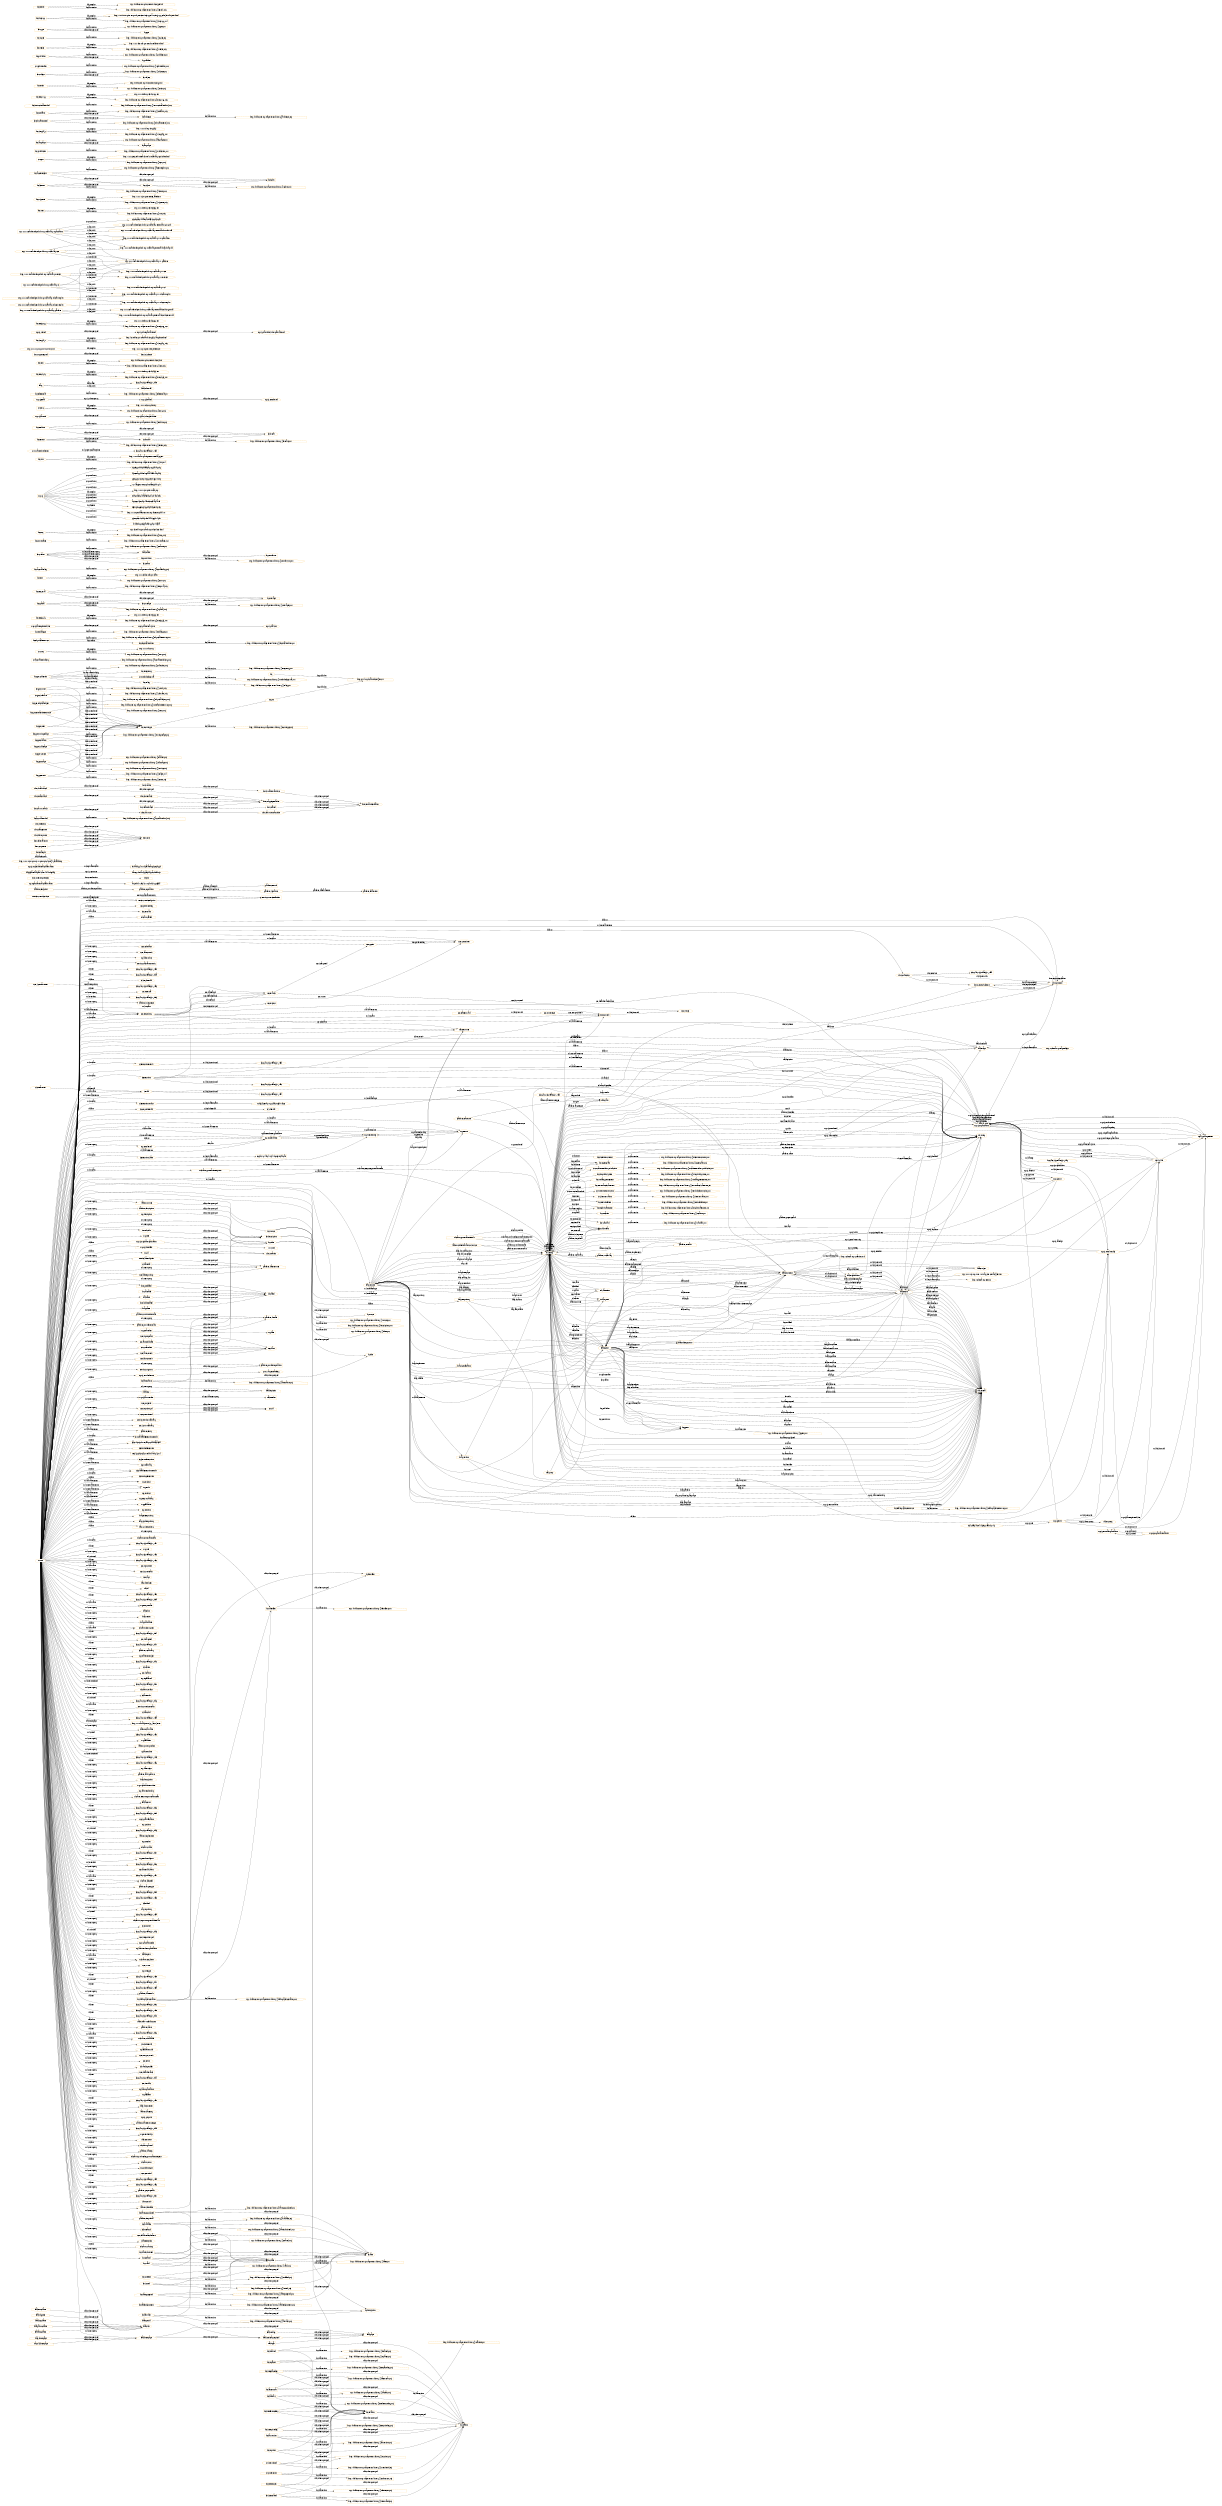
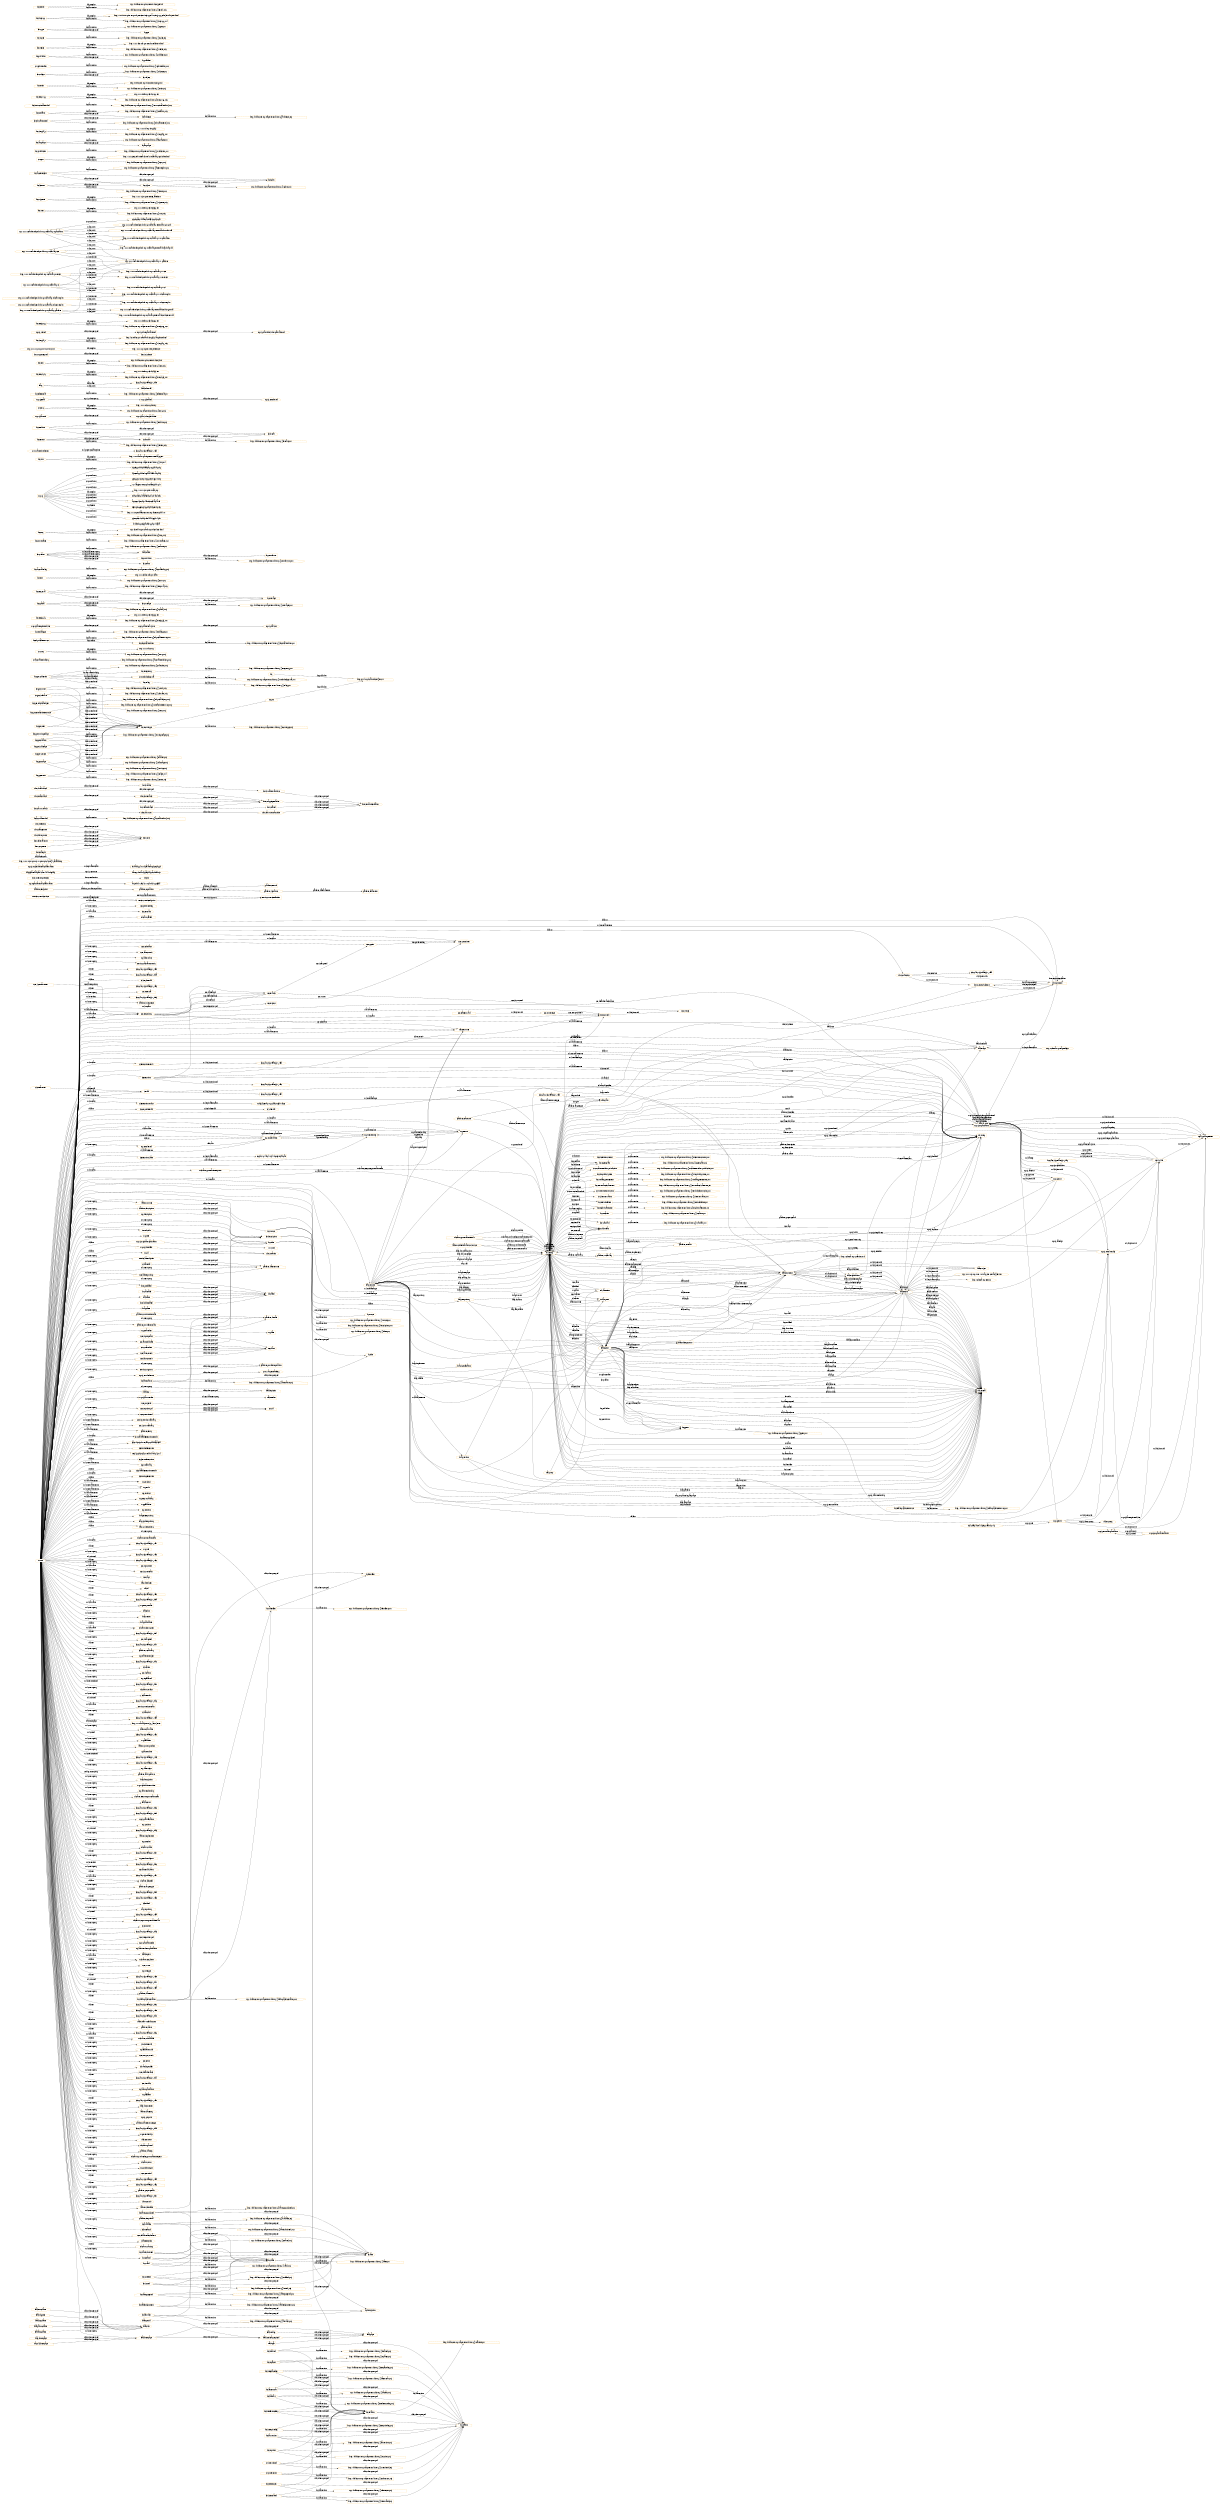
(91, 1772) -> (91, 1772)
(310, 2463) -> (376, 2464)
